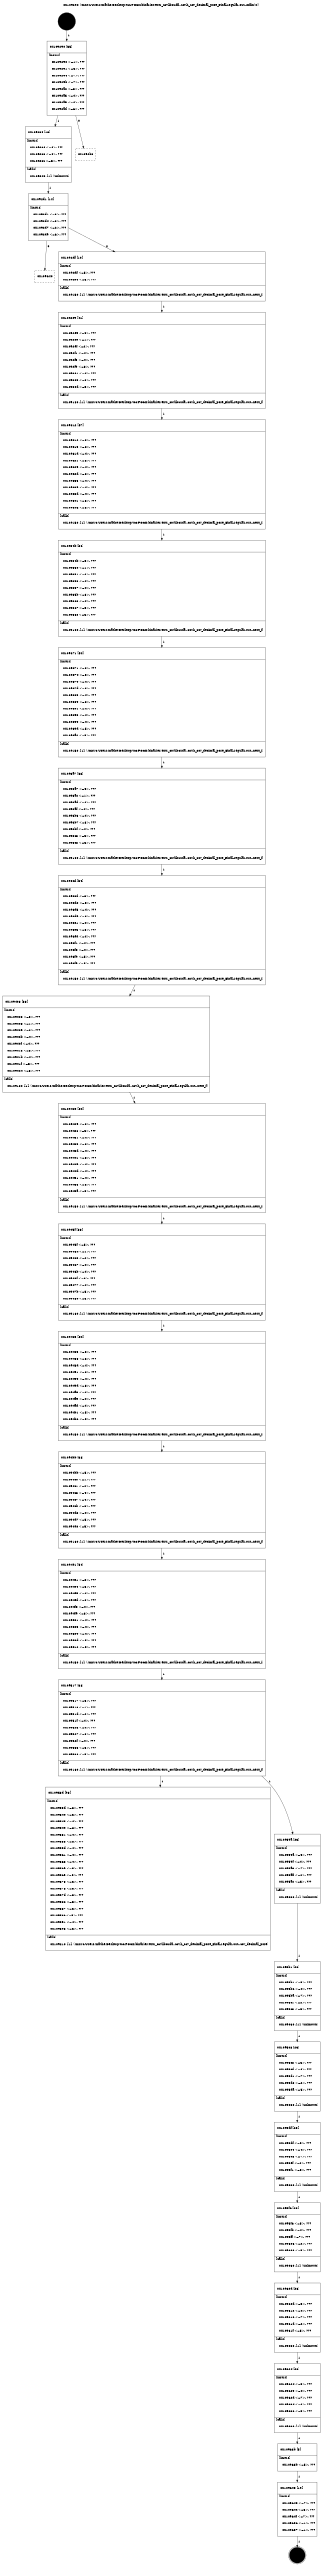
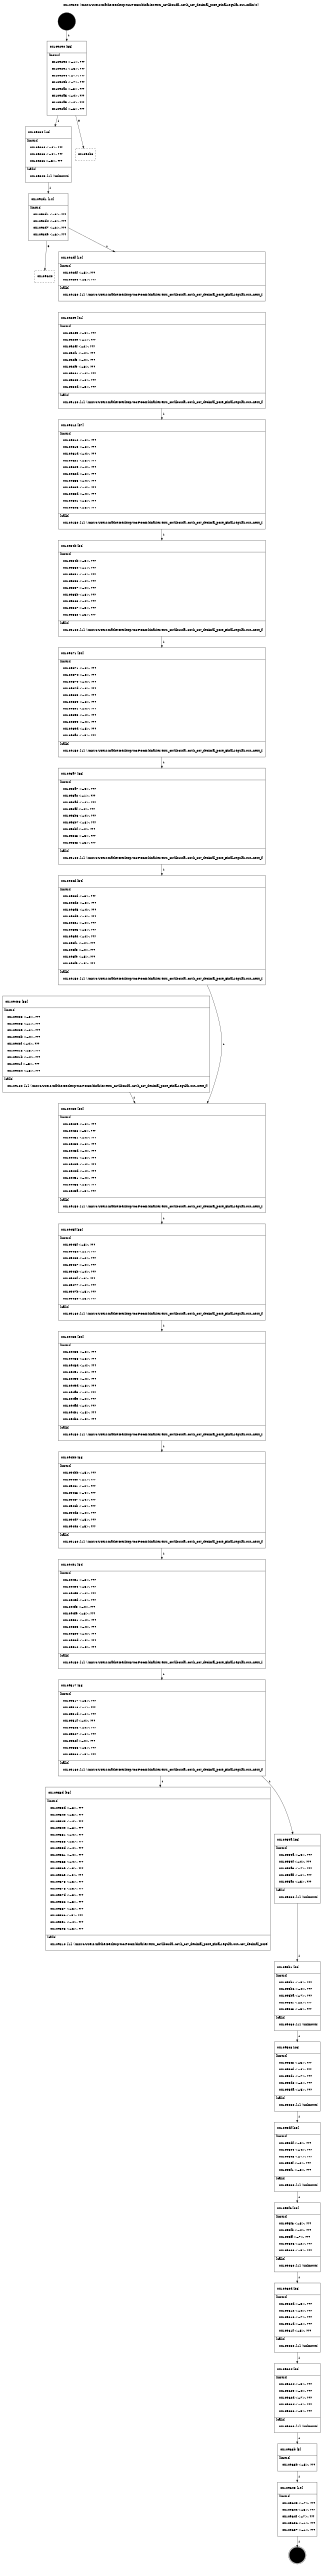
(107, 246) -> (107, 246)
(162, 306) -> none
(133, 989) -> (222, 1043)
